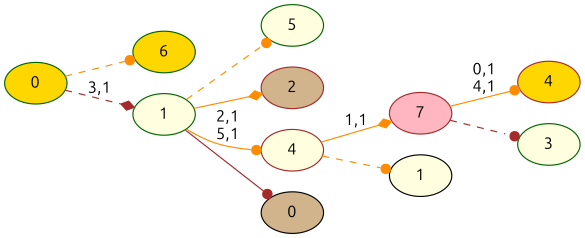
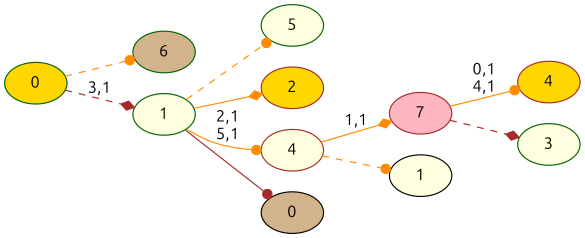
(164, 52) -> (164, 52)
(292, 88) -> (292, 88)
(478, 127) -> (478, 127)
